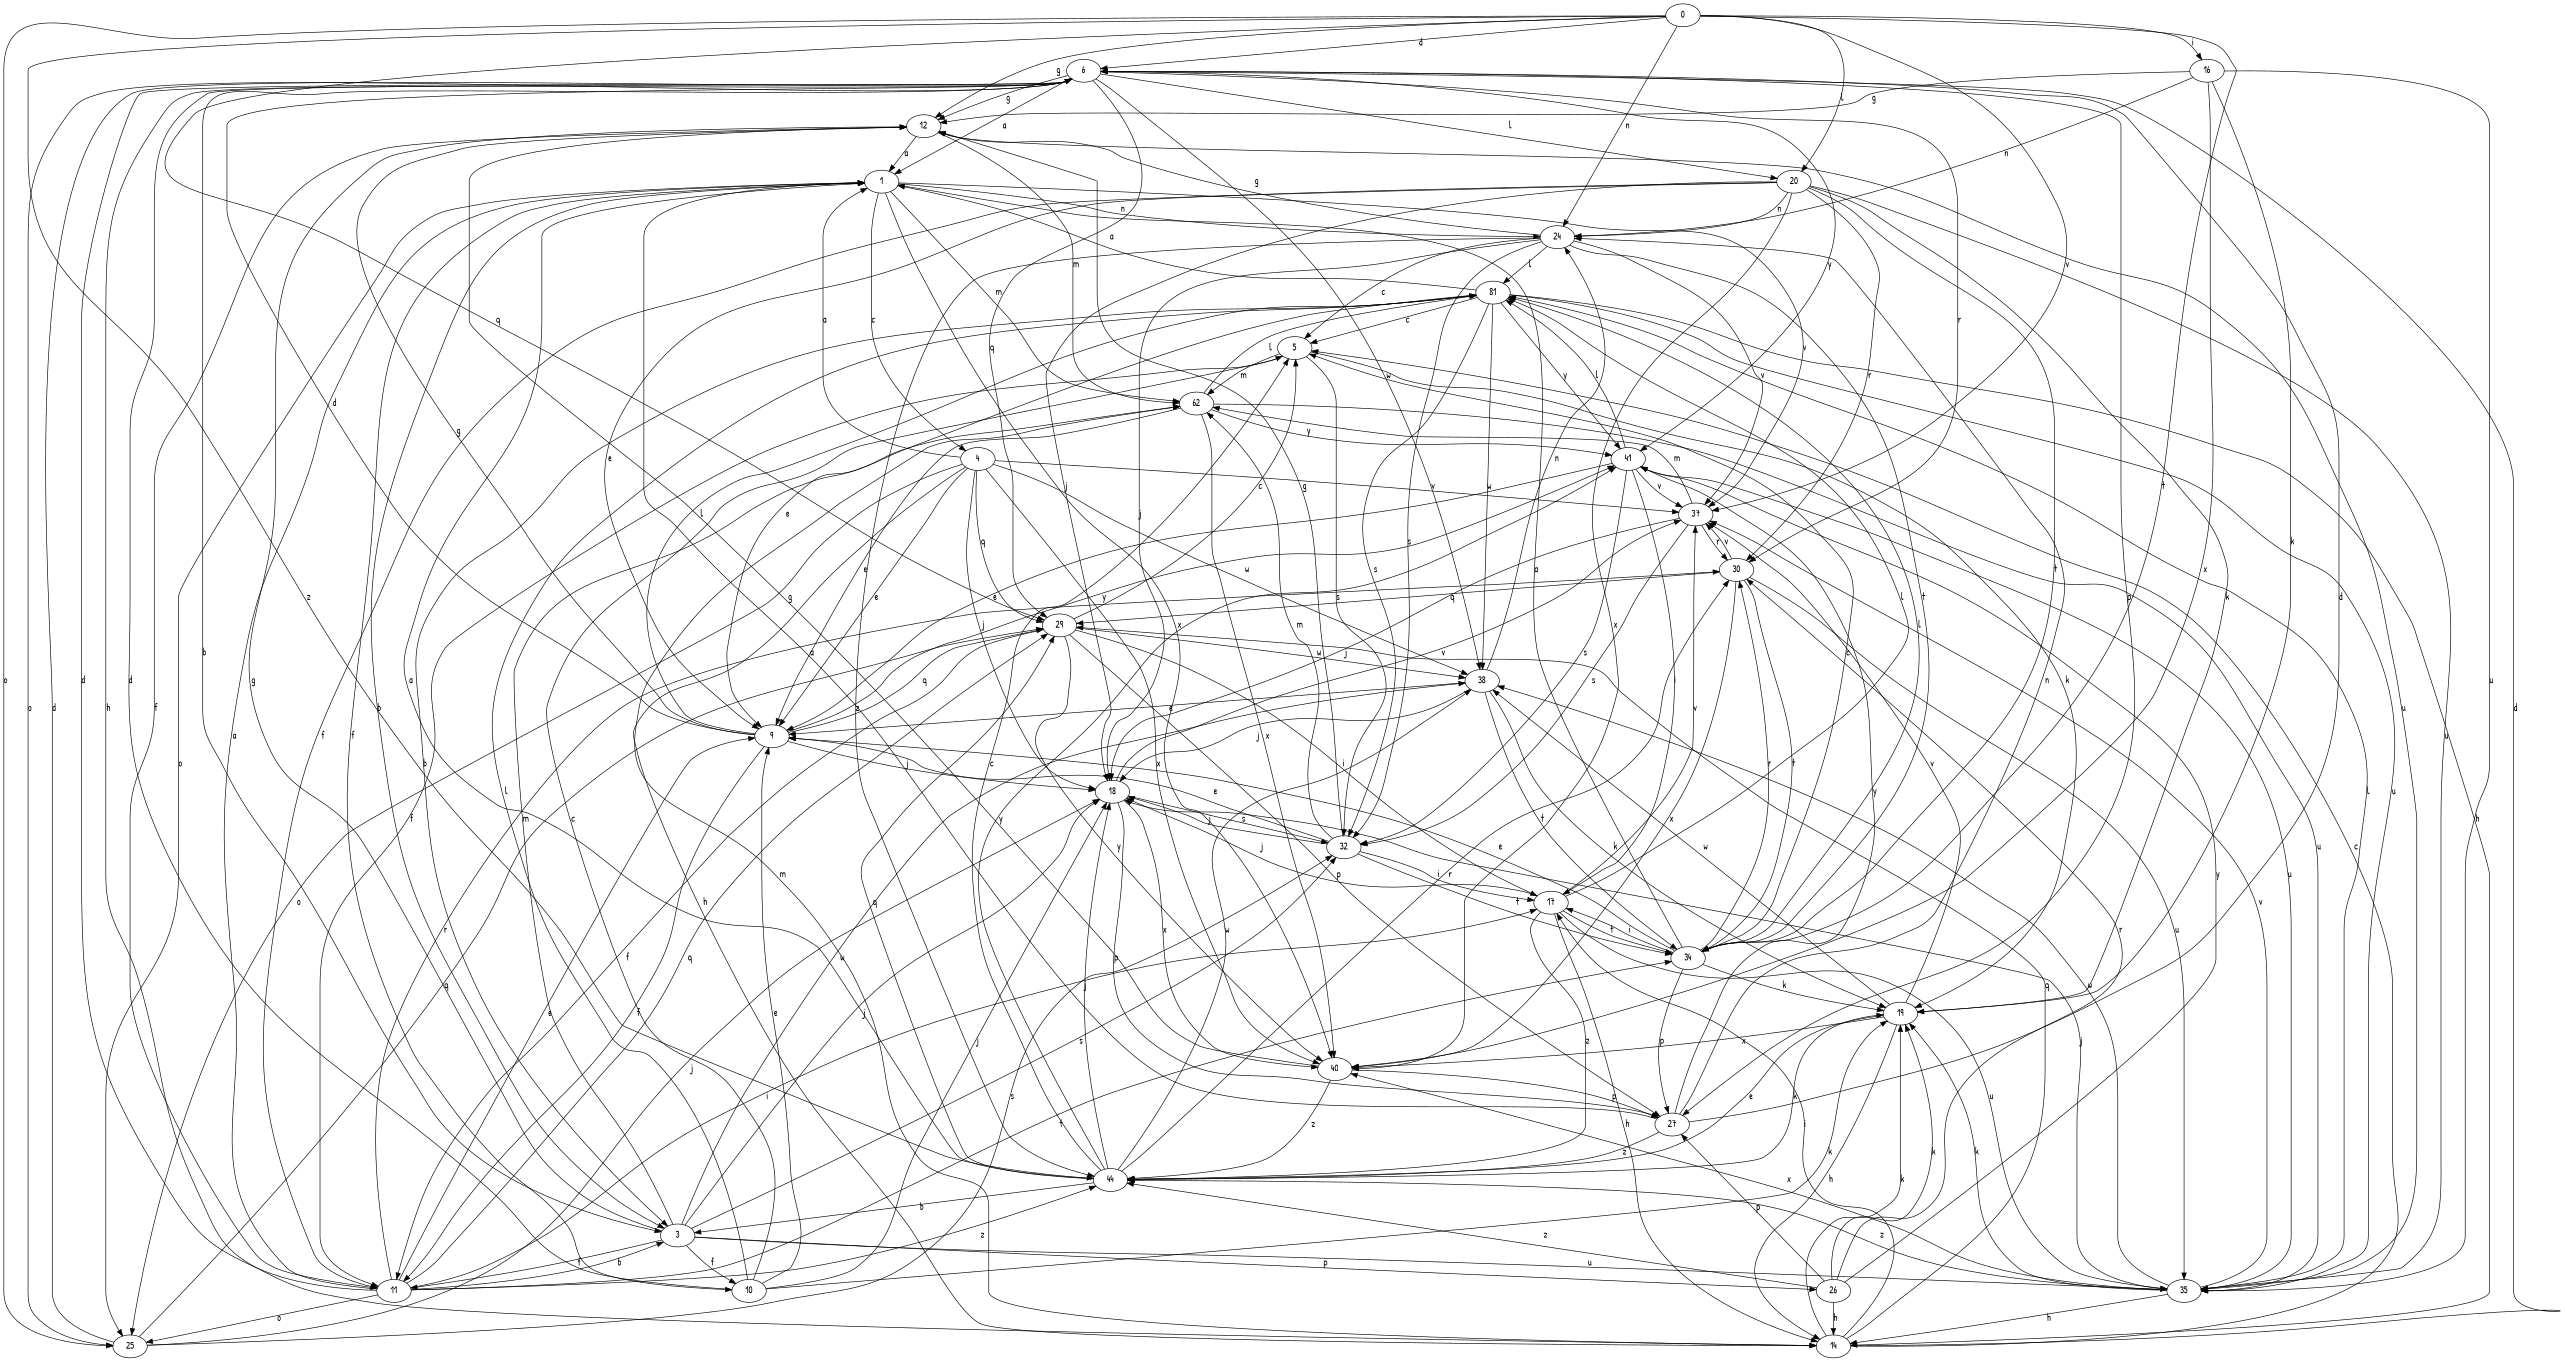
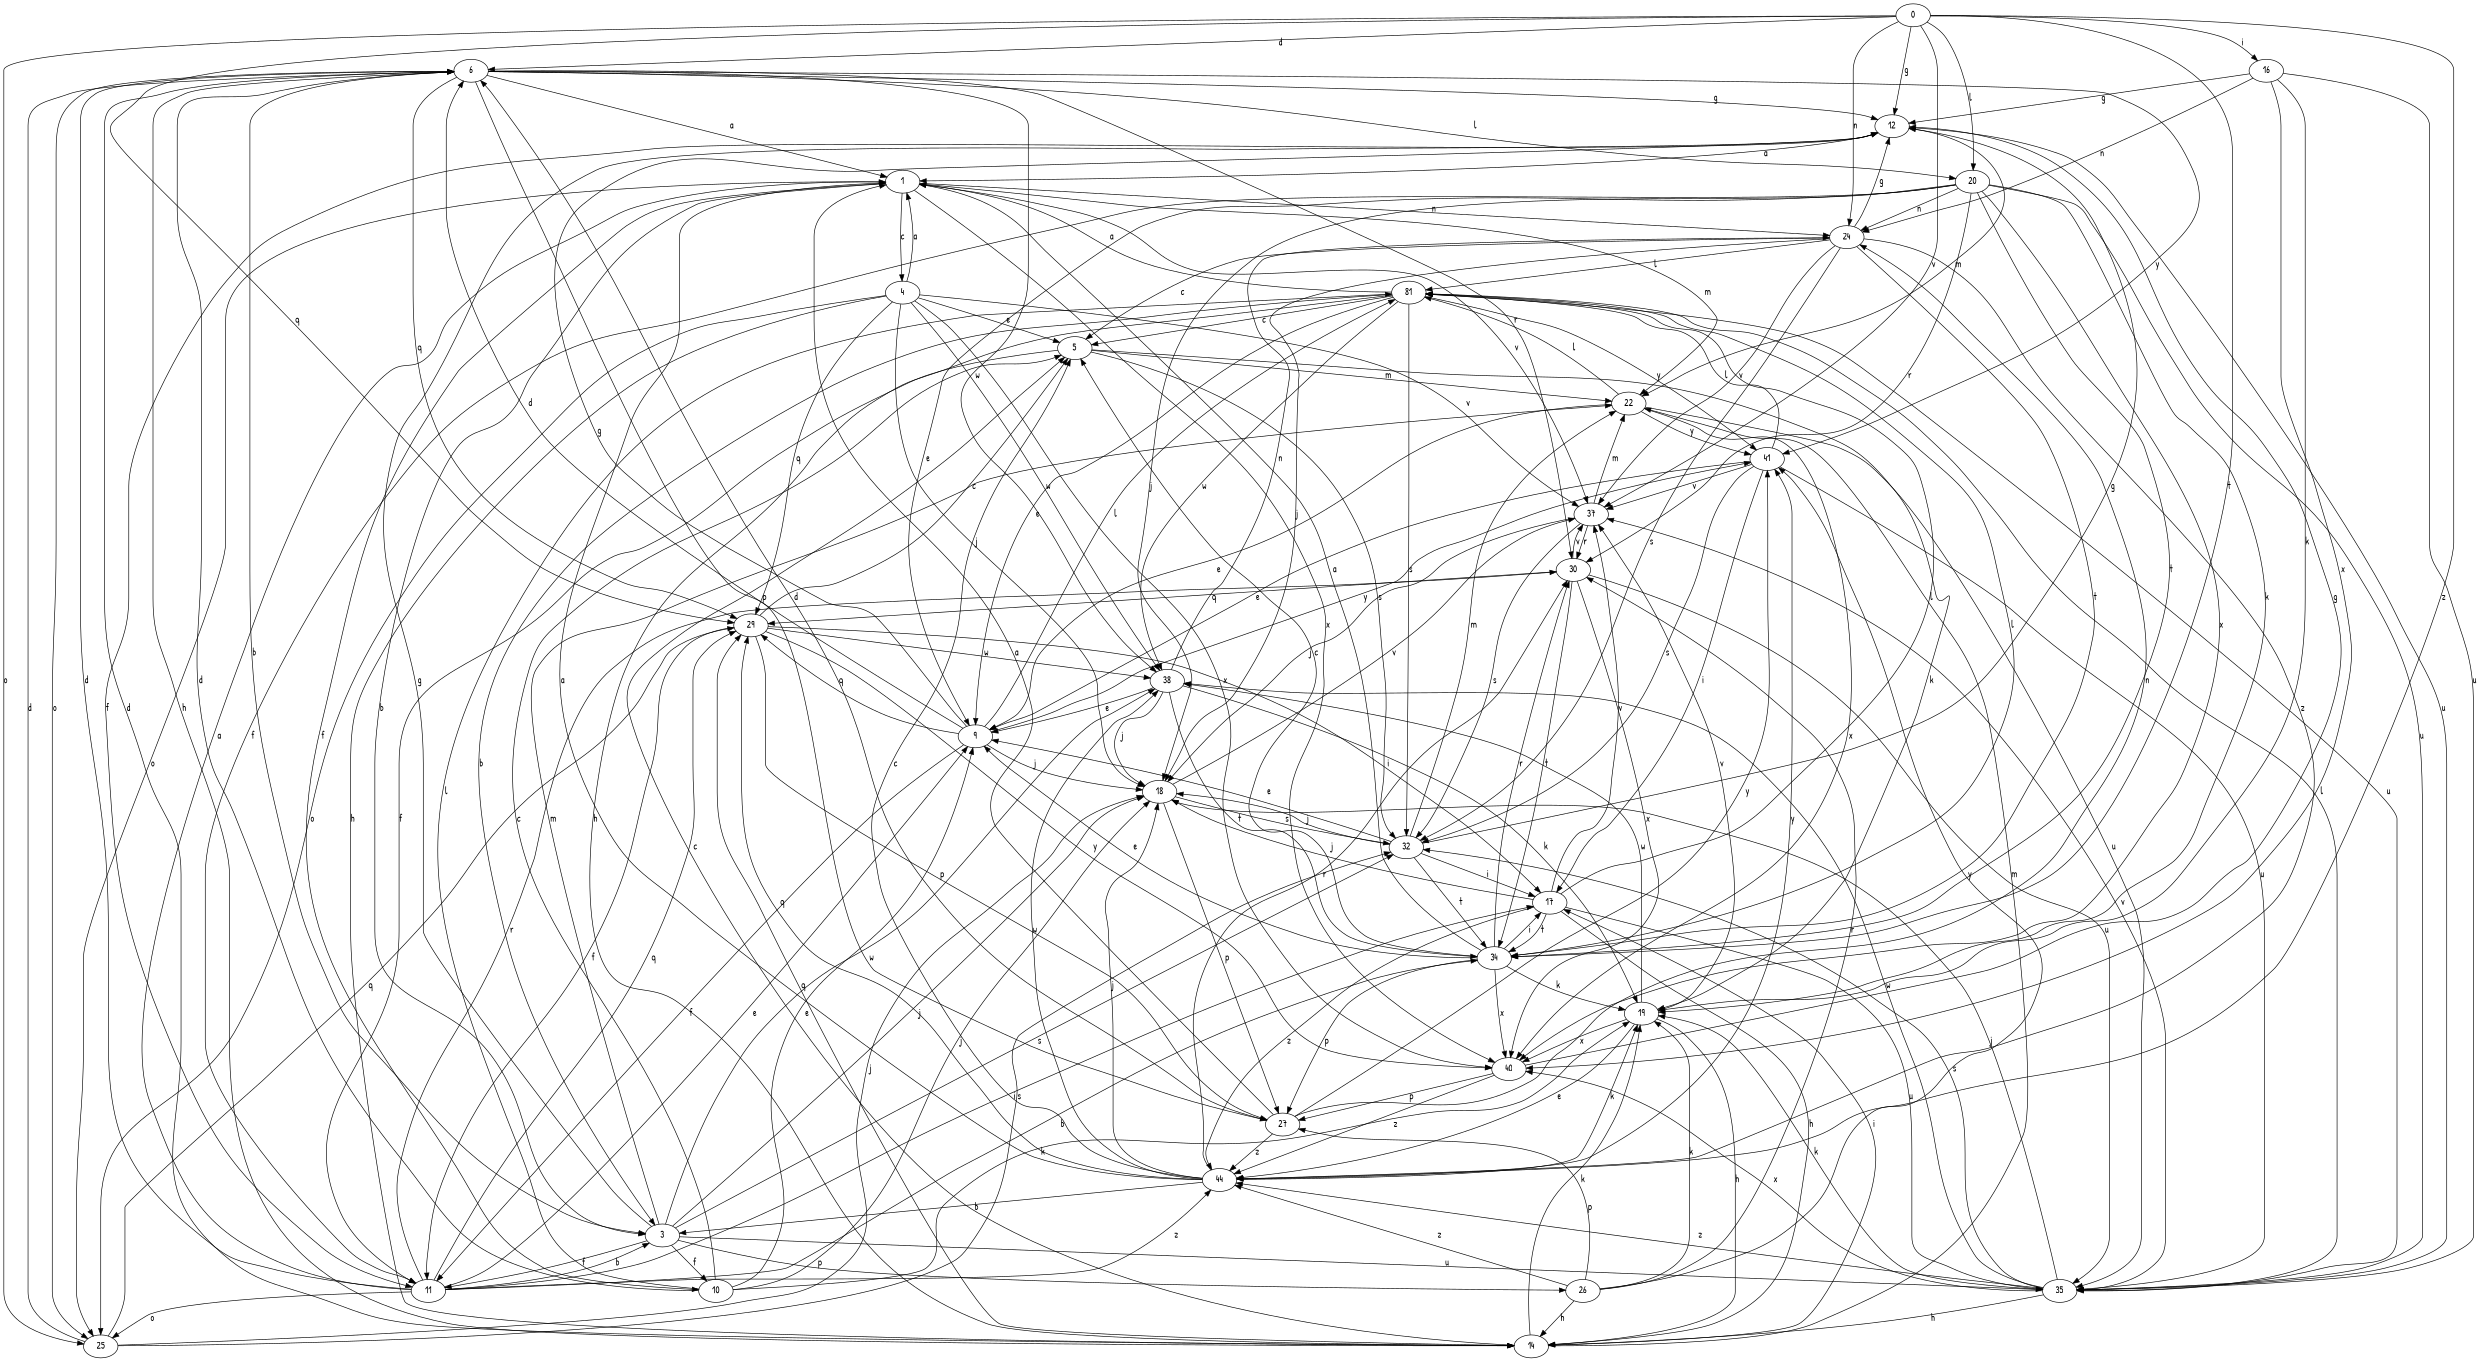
(1197, 404) -> (1629, 404)
(875, 594) -> (989, 320)
none -> (1827, 969)
(1168, 977) -> (1498, 1011)
(1061, 1125) -> (1063, 1125)
